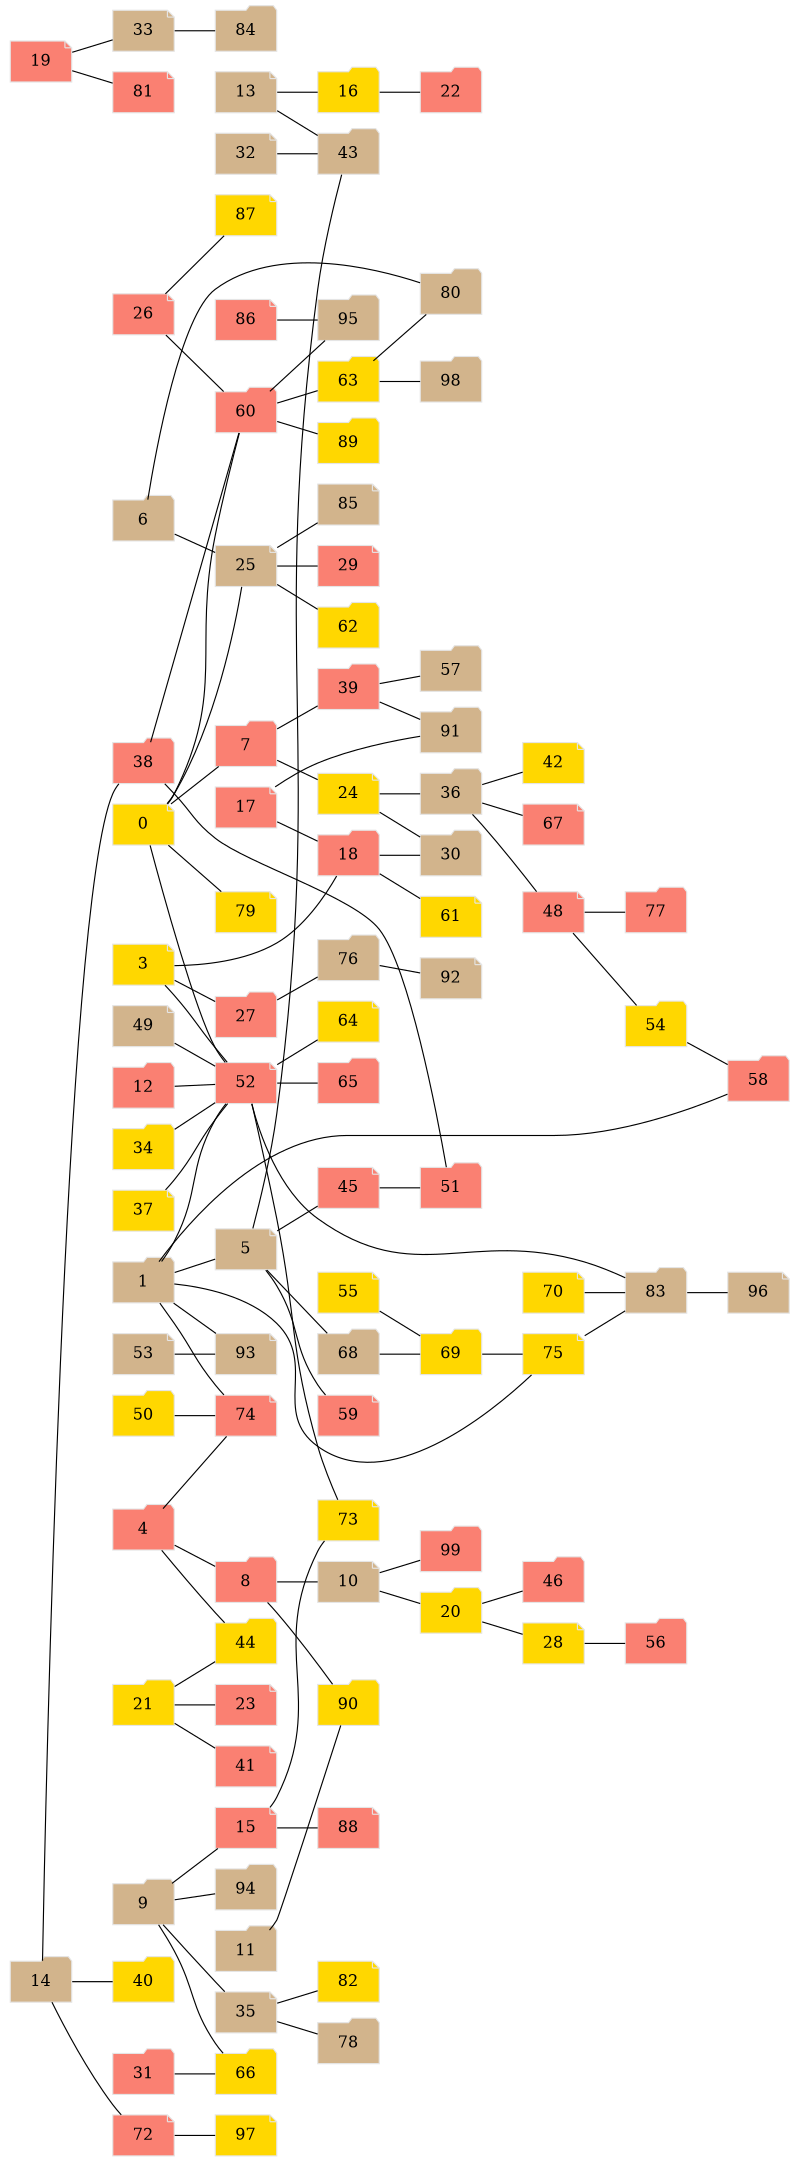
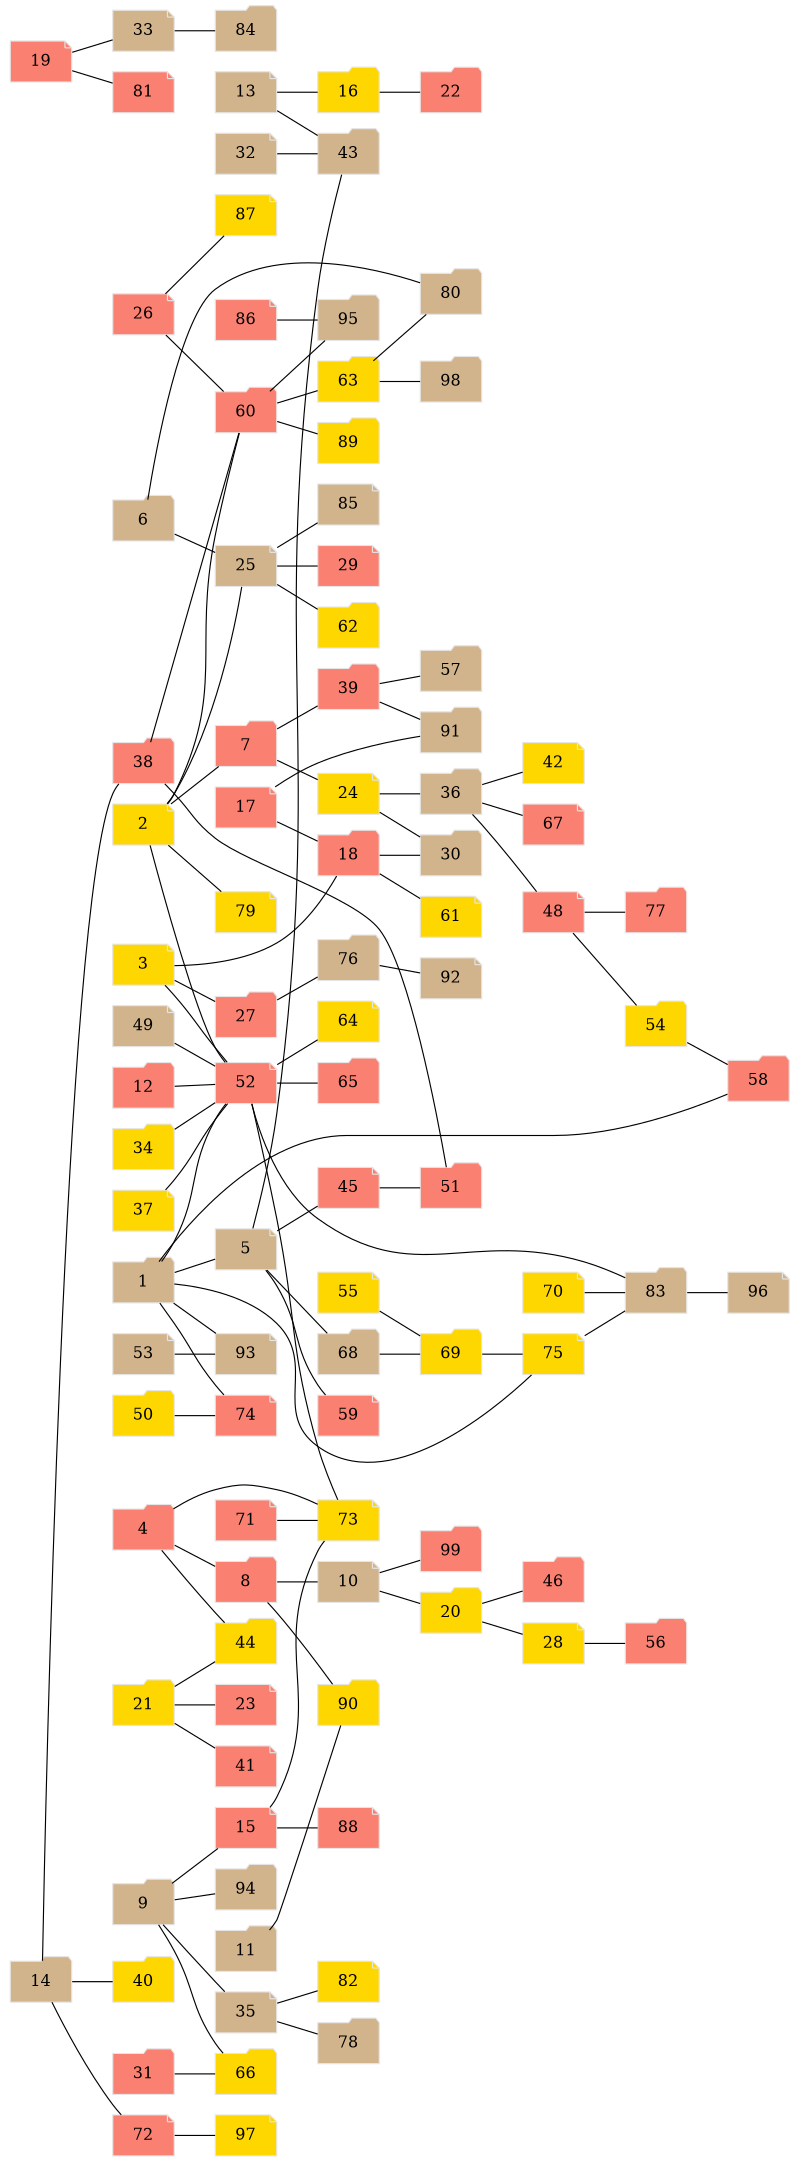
(144, 825) -> (144, 825)
(195, 1473) -> (245, 1485)
none -> (246, 1520)
